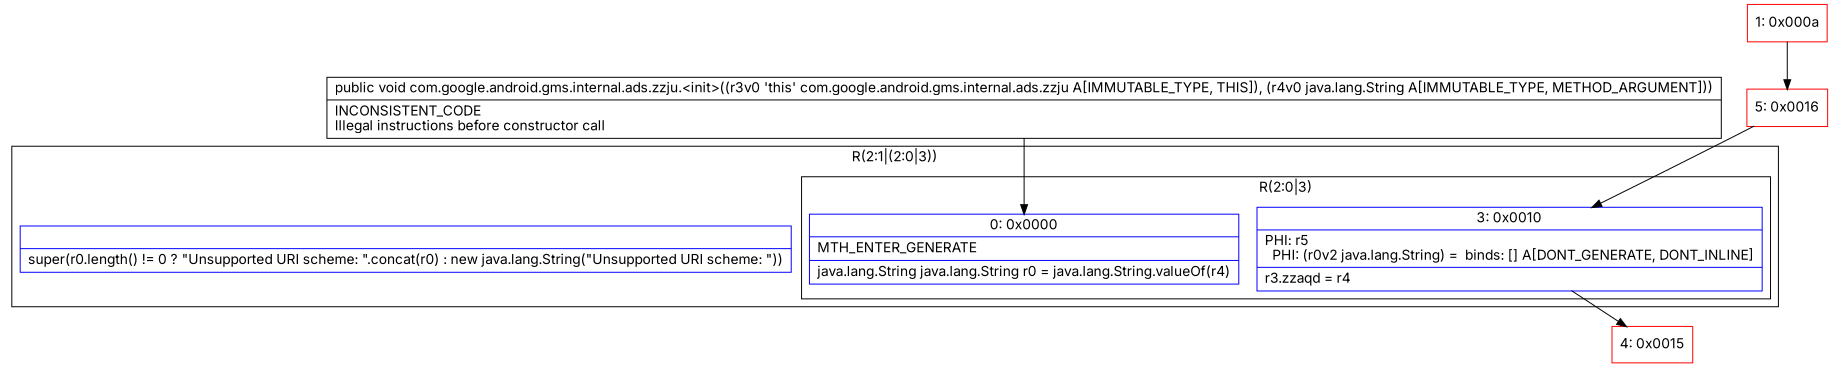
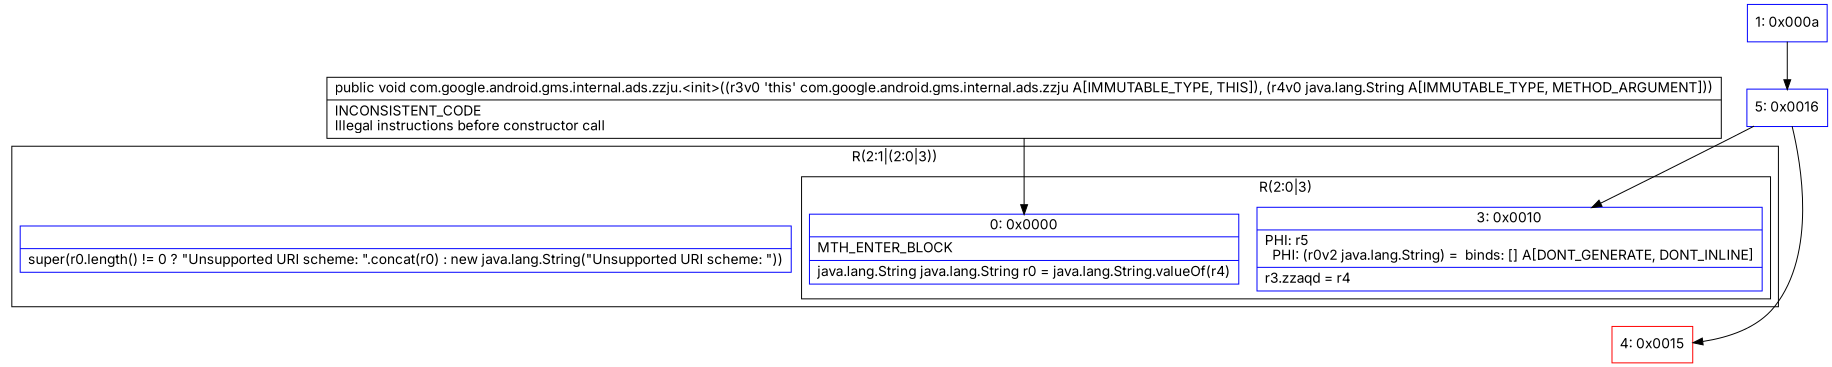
(1787, 23) -> (1787, 23)
(1787, 108) -> (1787, 108)
(898, 248) -> (886, 248)
(1605, 313) -> (1797, 259)
